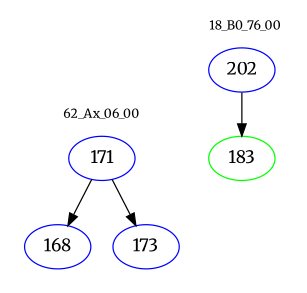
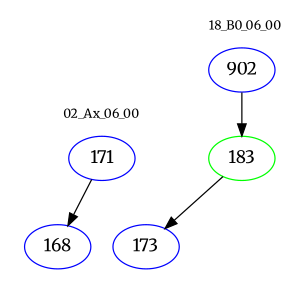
(246, 26) -> (246, 26)
(242, 70) -> (242, 70)
(102, 115) -> (102, 115)
(121, 197) -> (199, 198)
